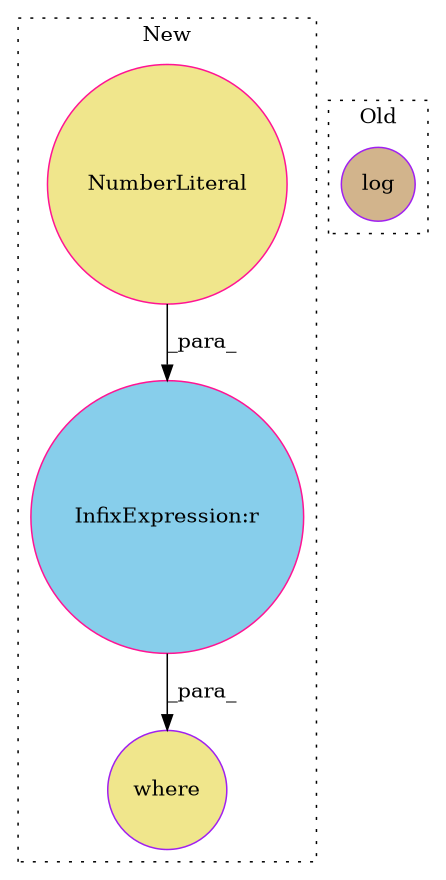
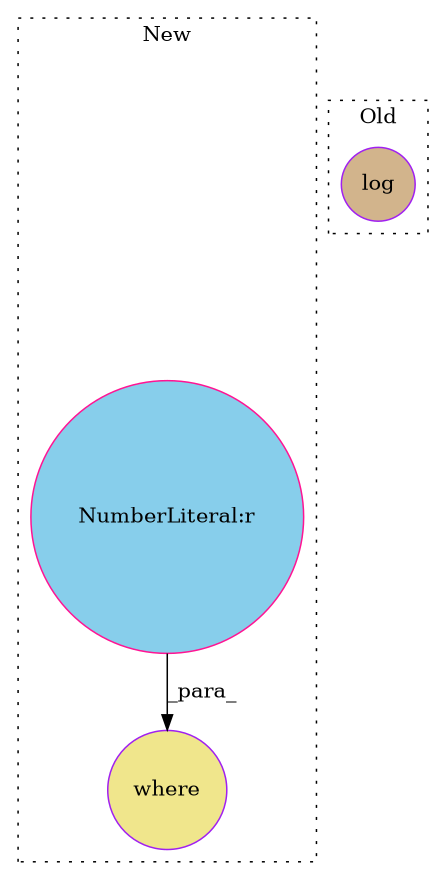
(167, 184) -> none
(167, 517) -> (167, 517)
